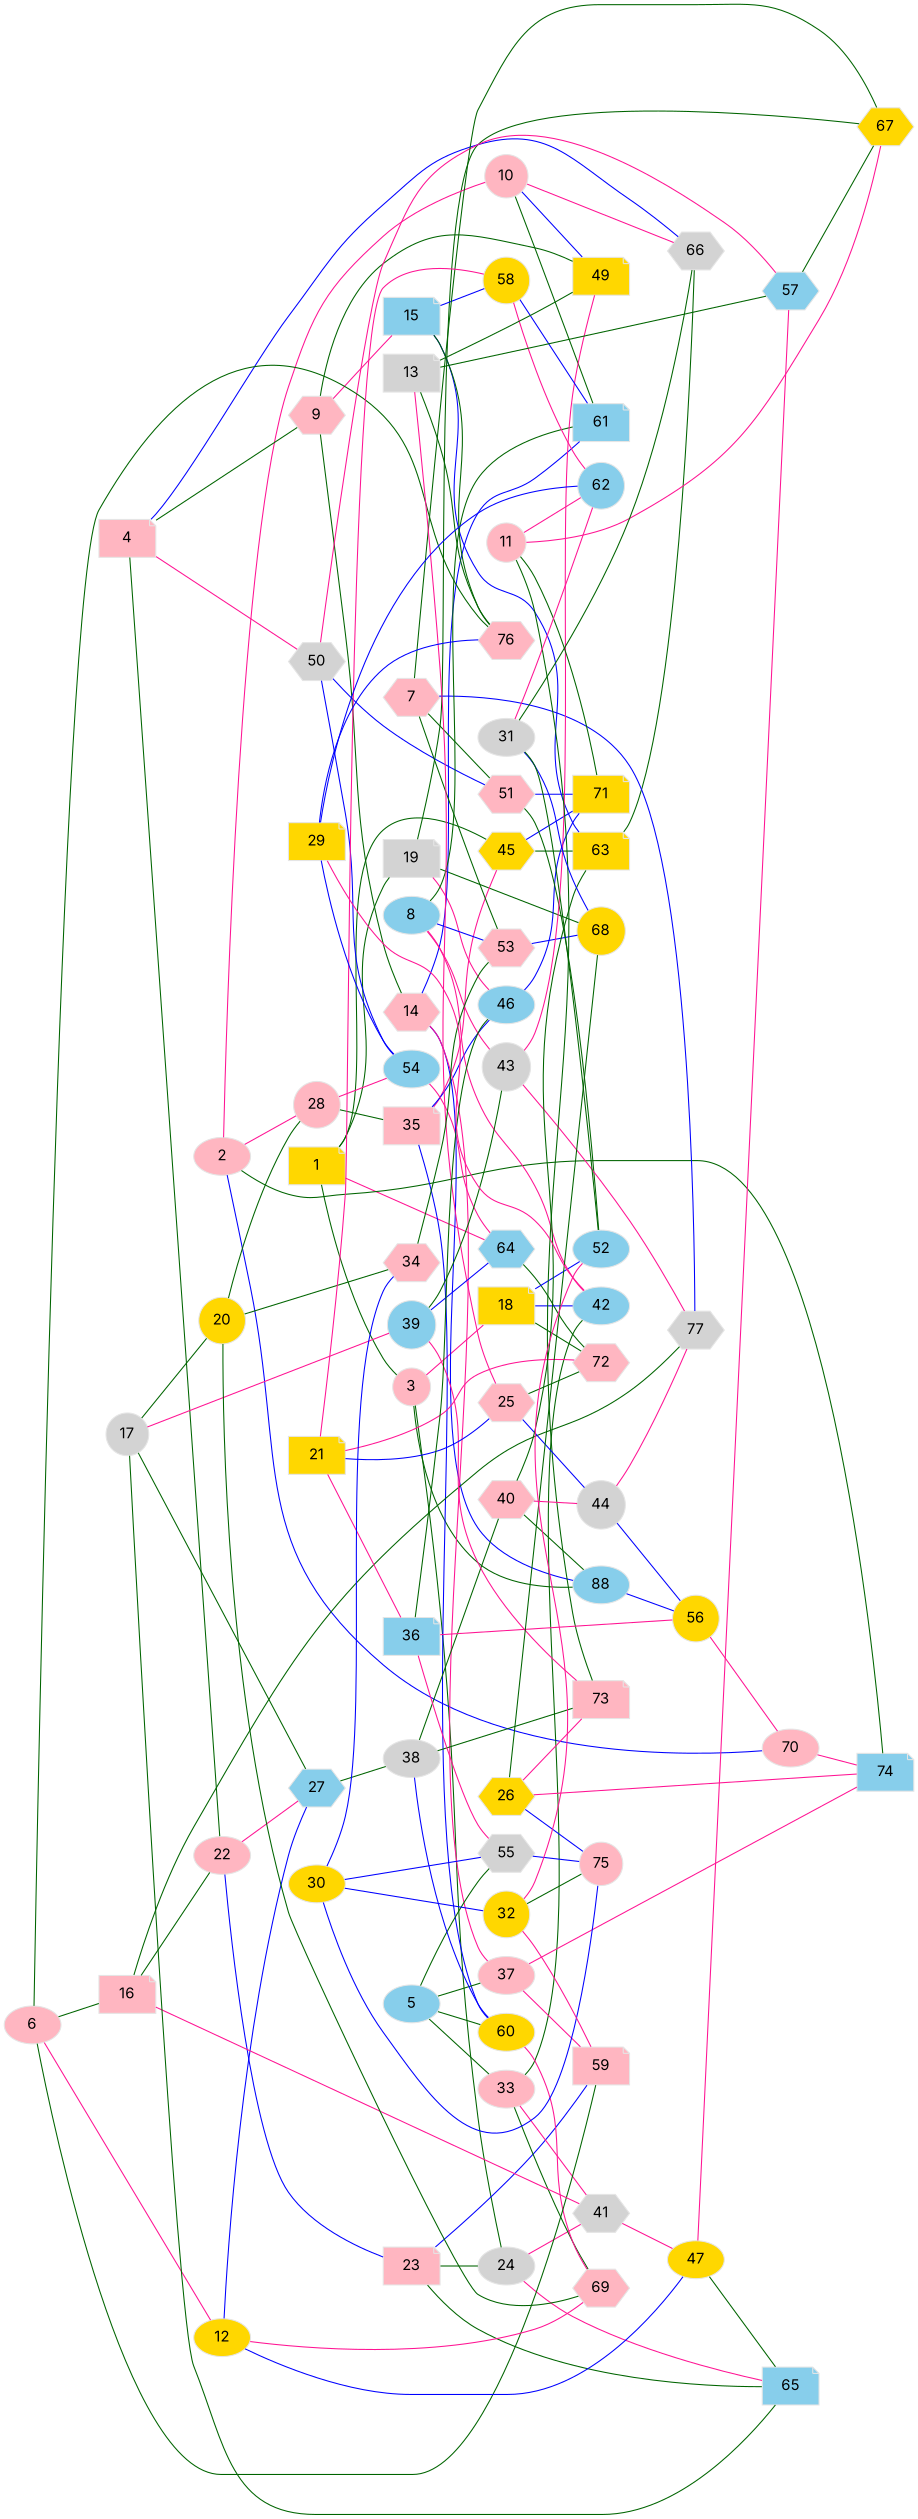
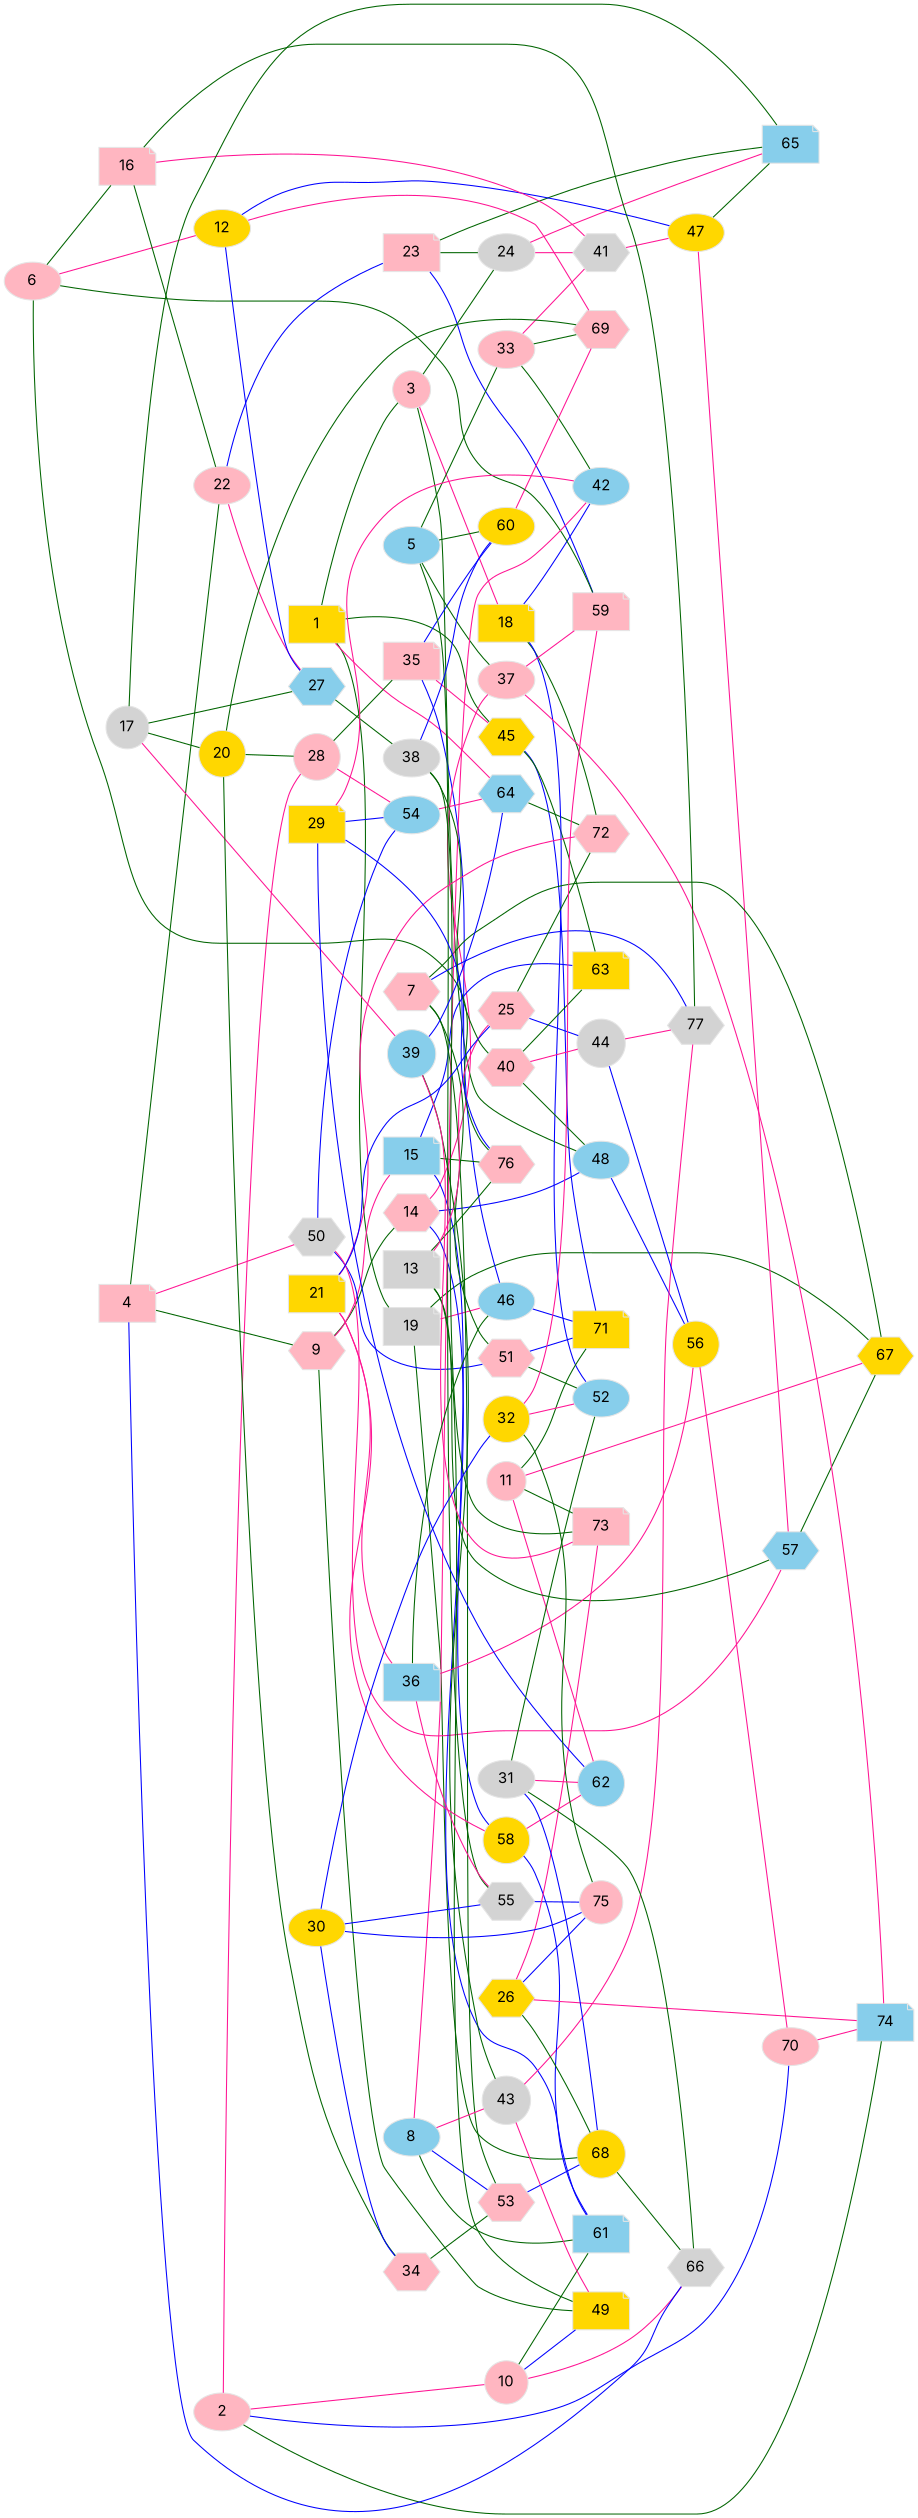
(678, 554) -> (649, 2211)
(601, 1585) -> (601, 1160)
